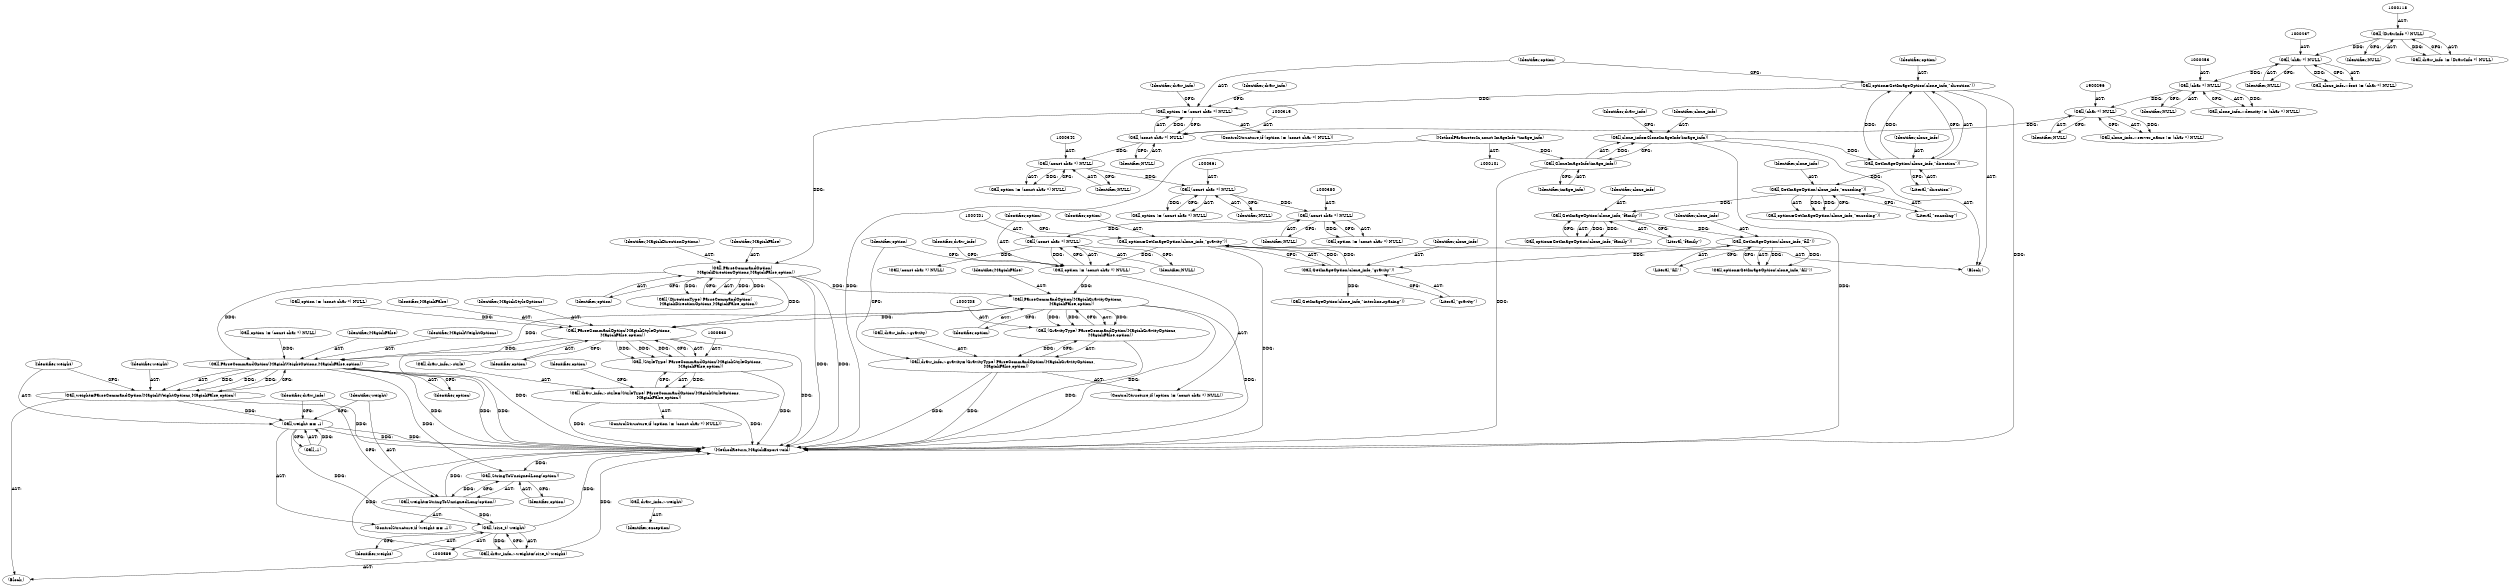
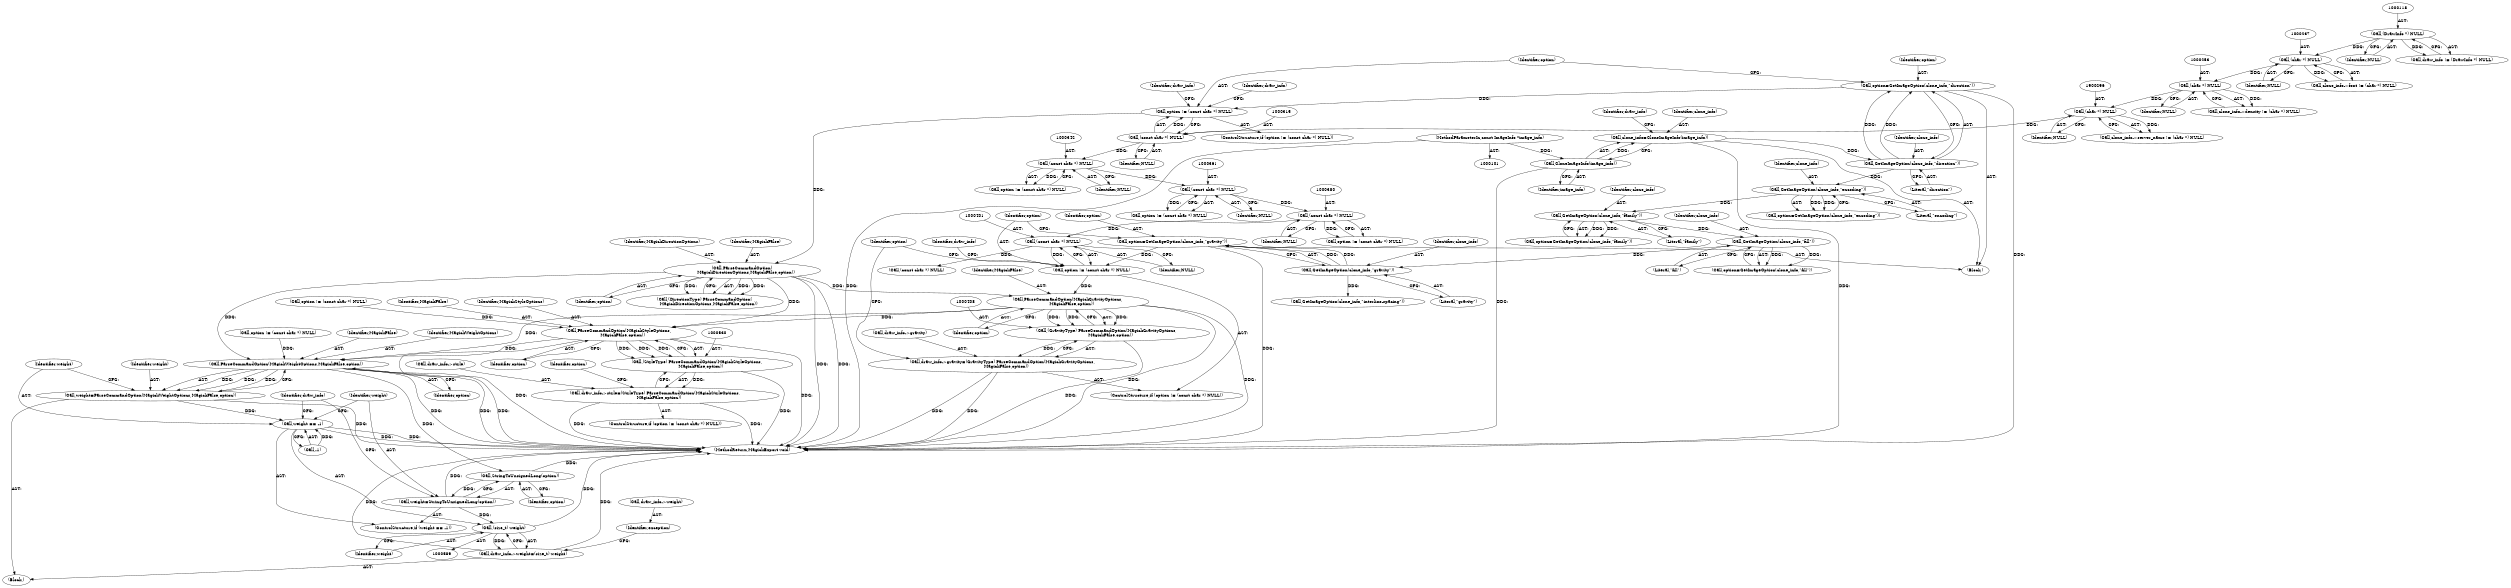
(611, 454) -> (602, 457)
(341, 476) -> (341, 476)
none -> (602, 544)
